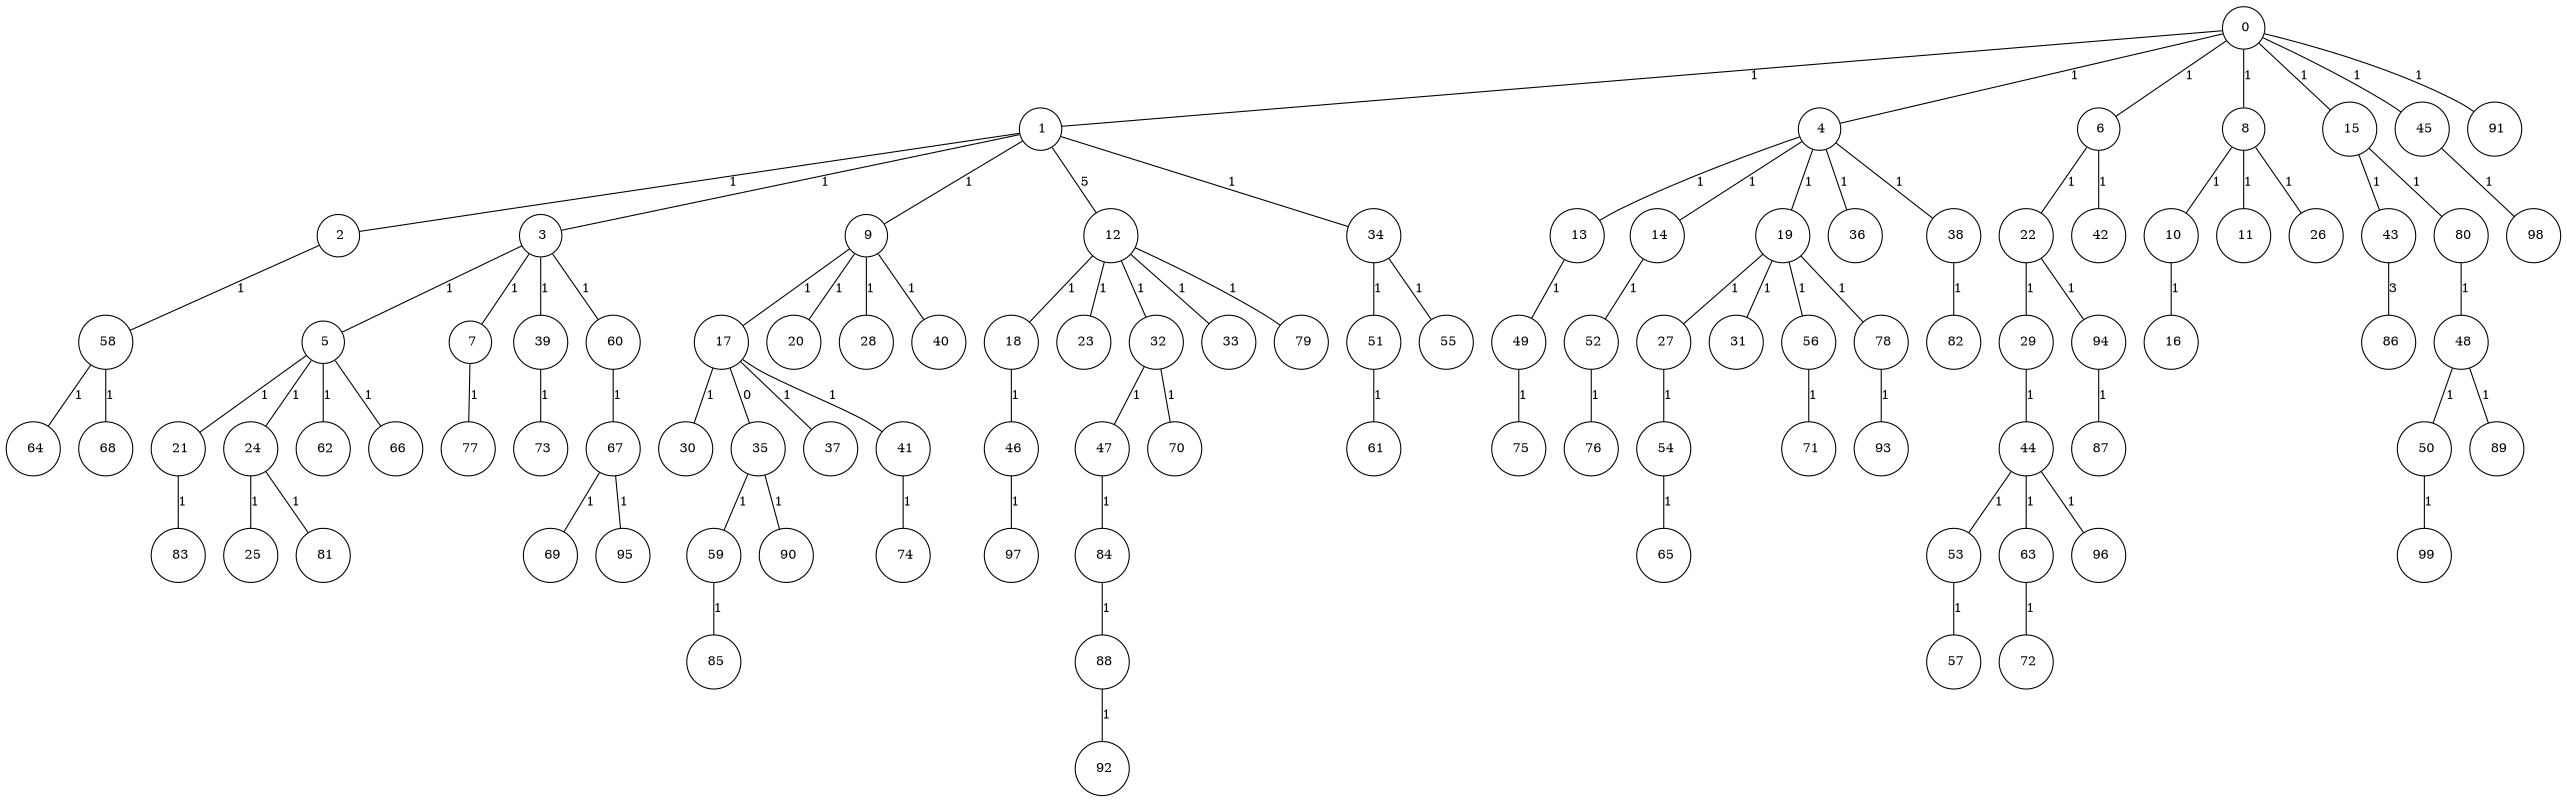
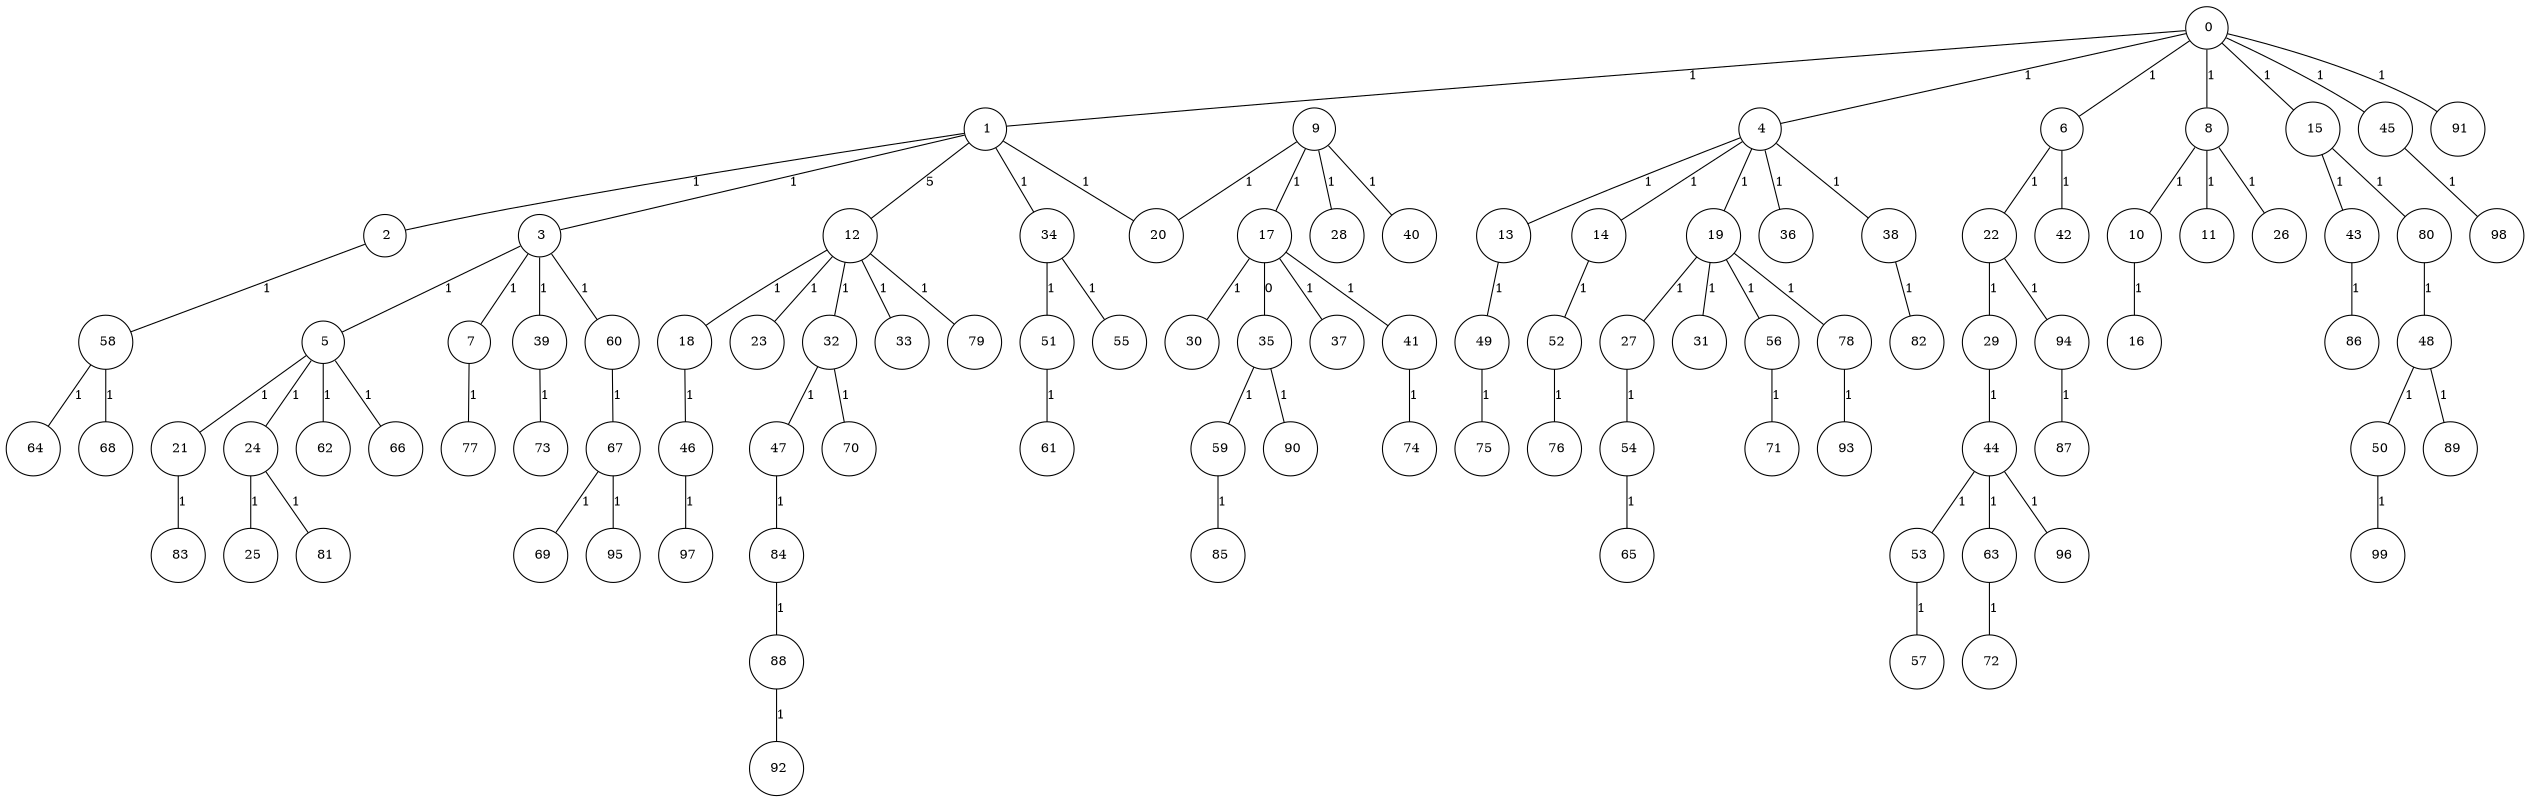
(954, 182) -> (1069, 181)
(2393, 289) -> (2356, 289)
